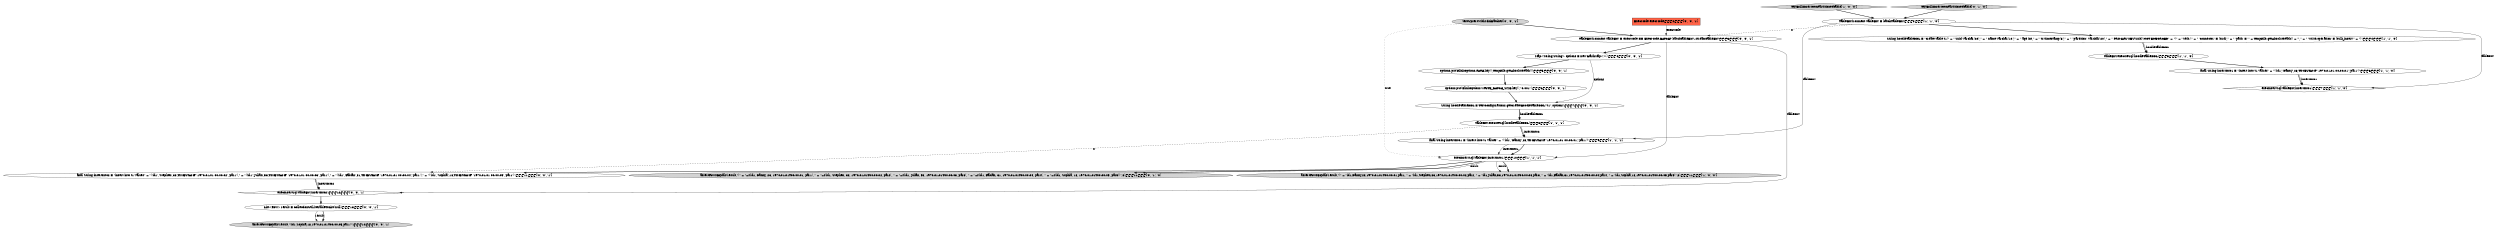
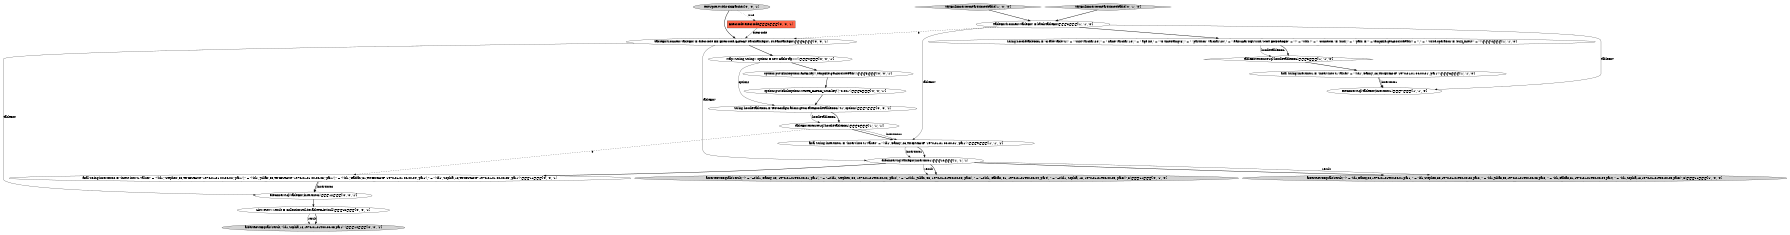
(2149, 56) -> (1288, 59)
(1385, 82) -> (745, 15)
(2304, 88) -> (1384, 91)
(321, 193) -> (313, 196)
